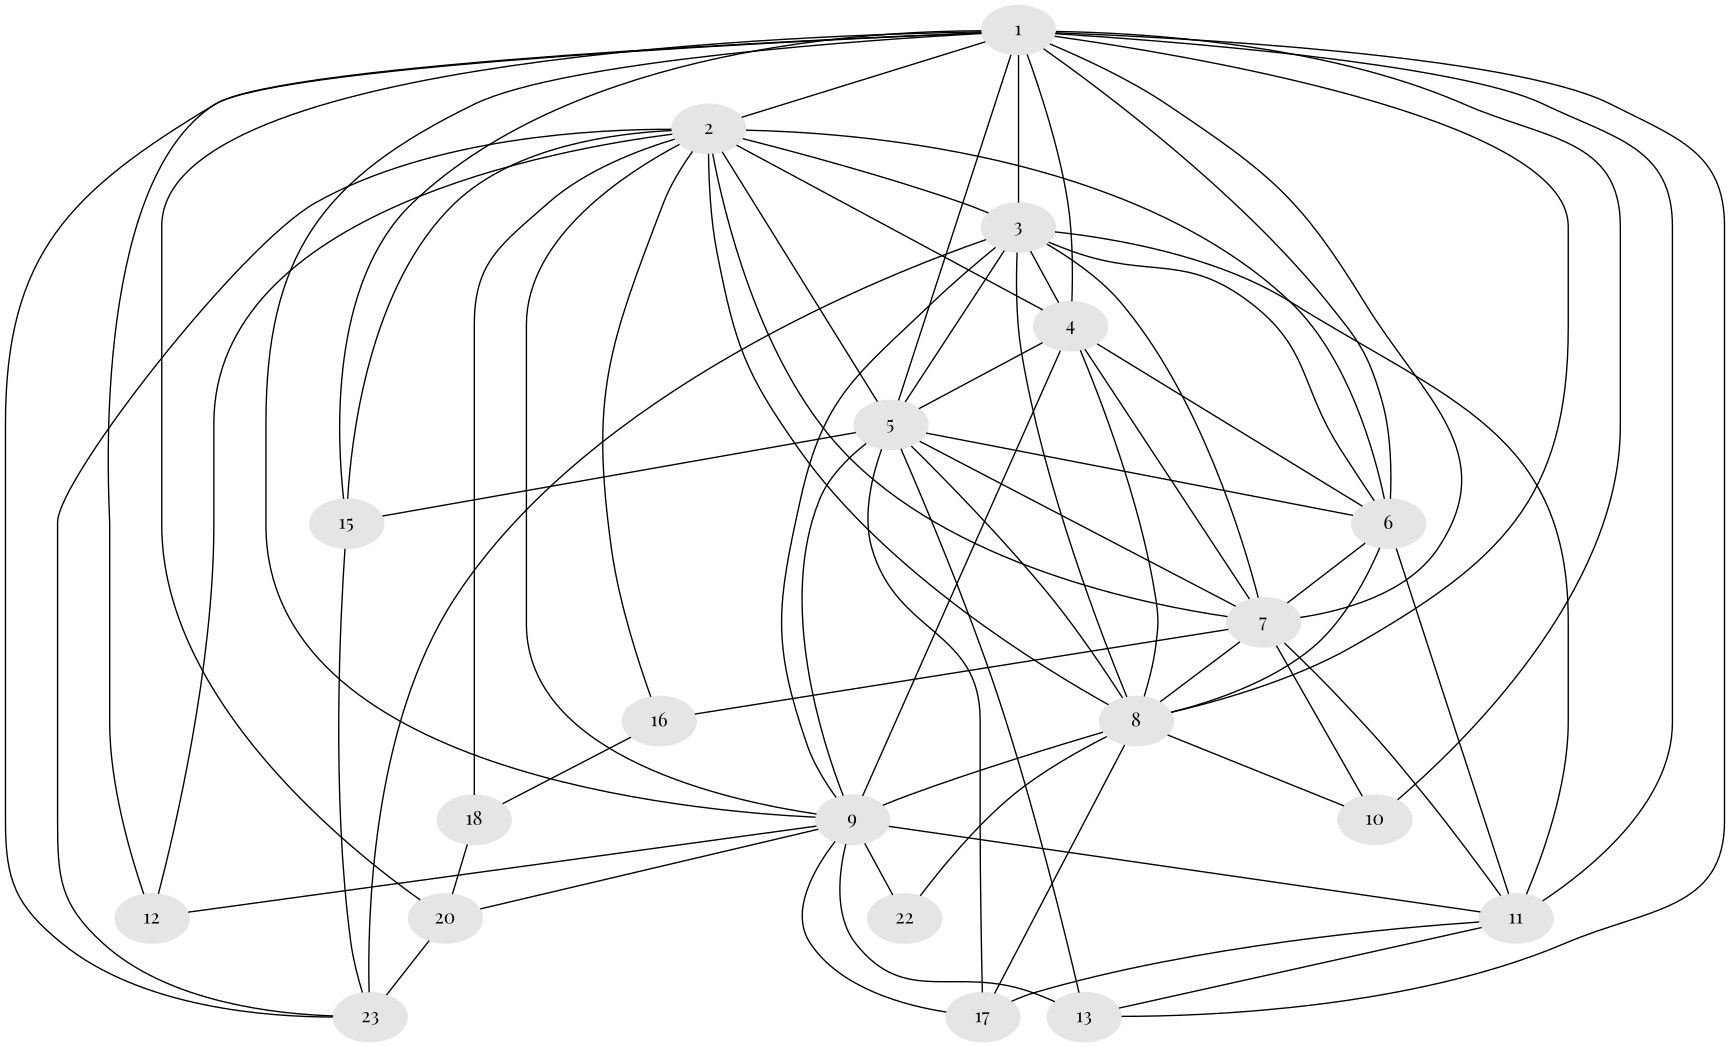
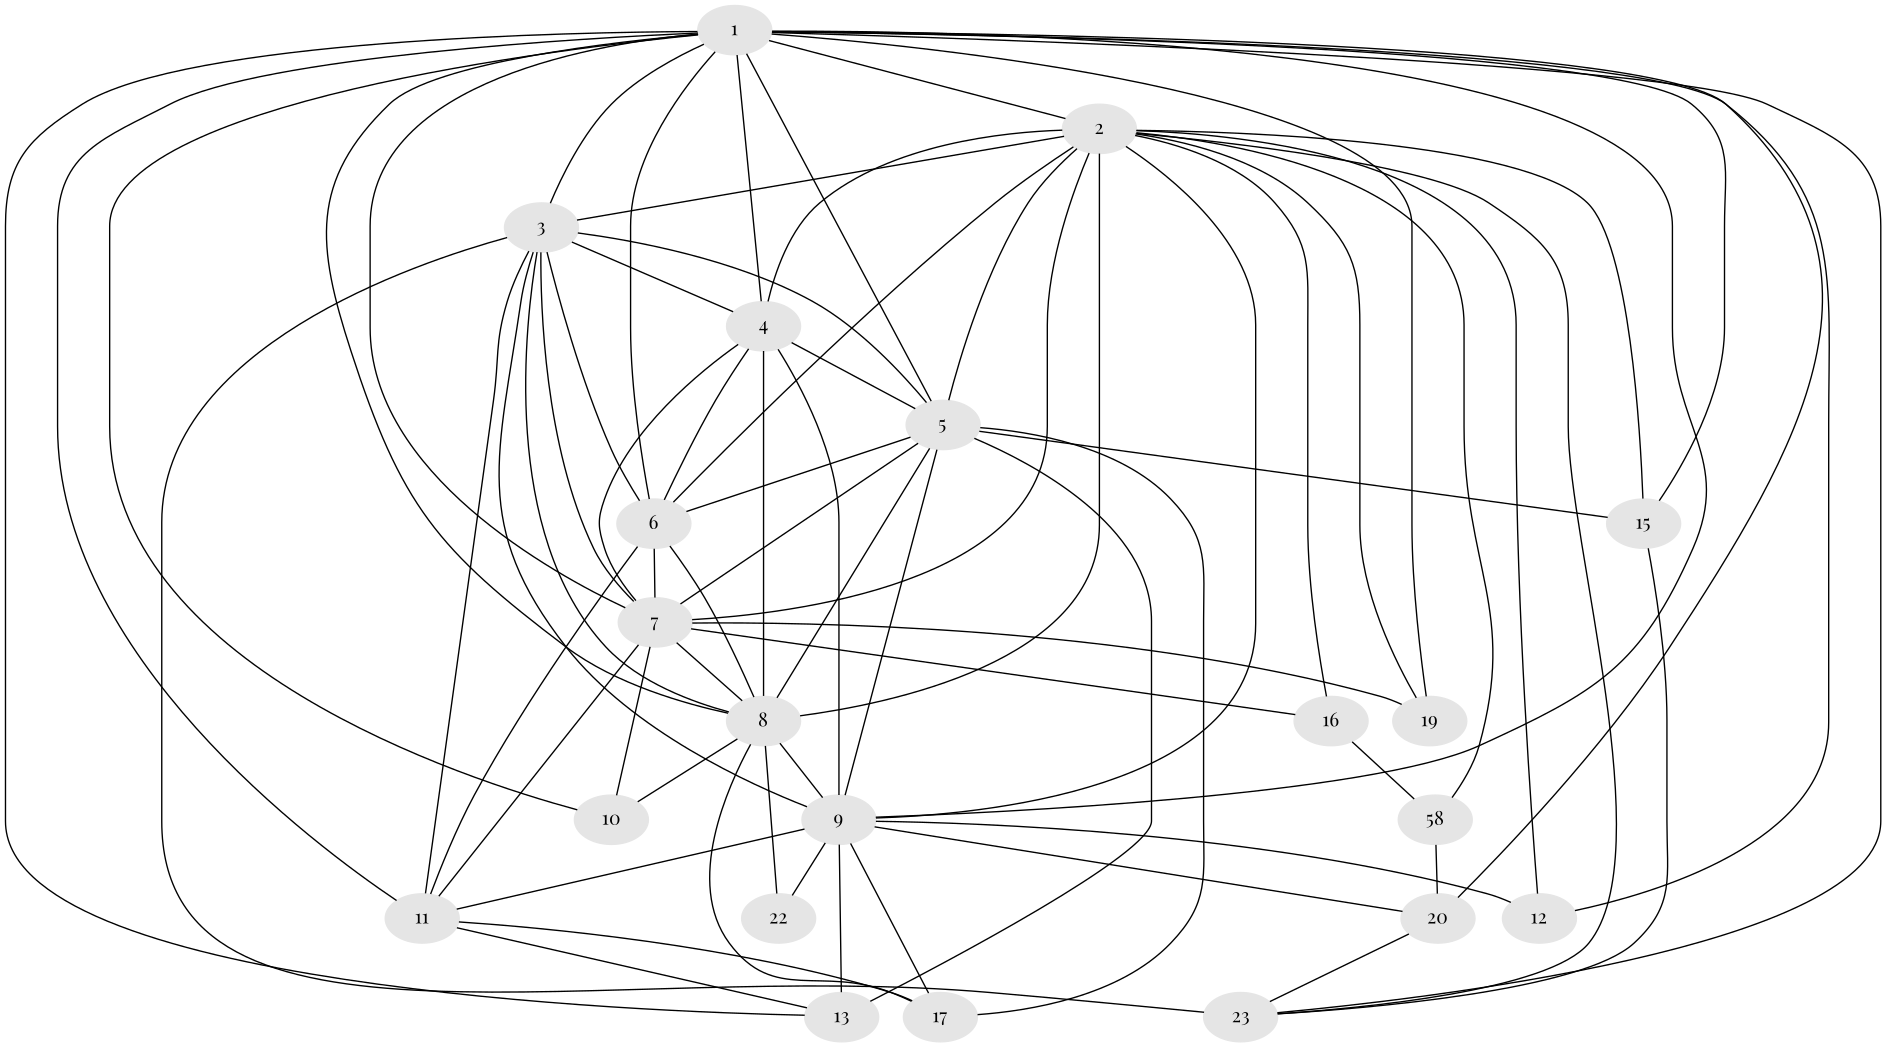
none -> (1430, 721)
(474, 820) -> (1435, 820)
